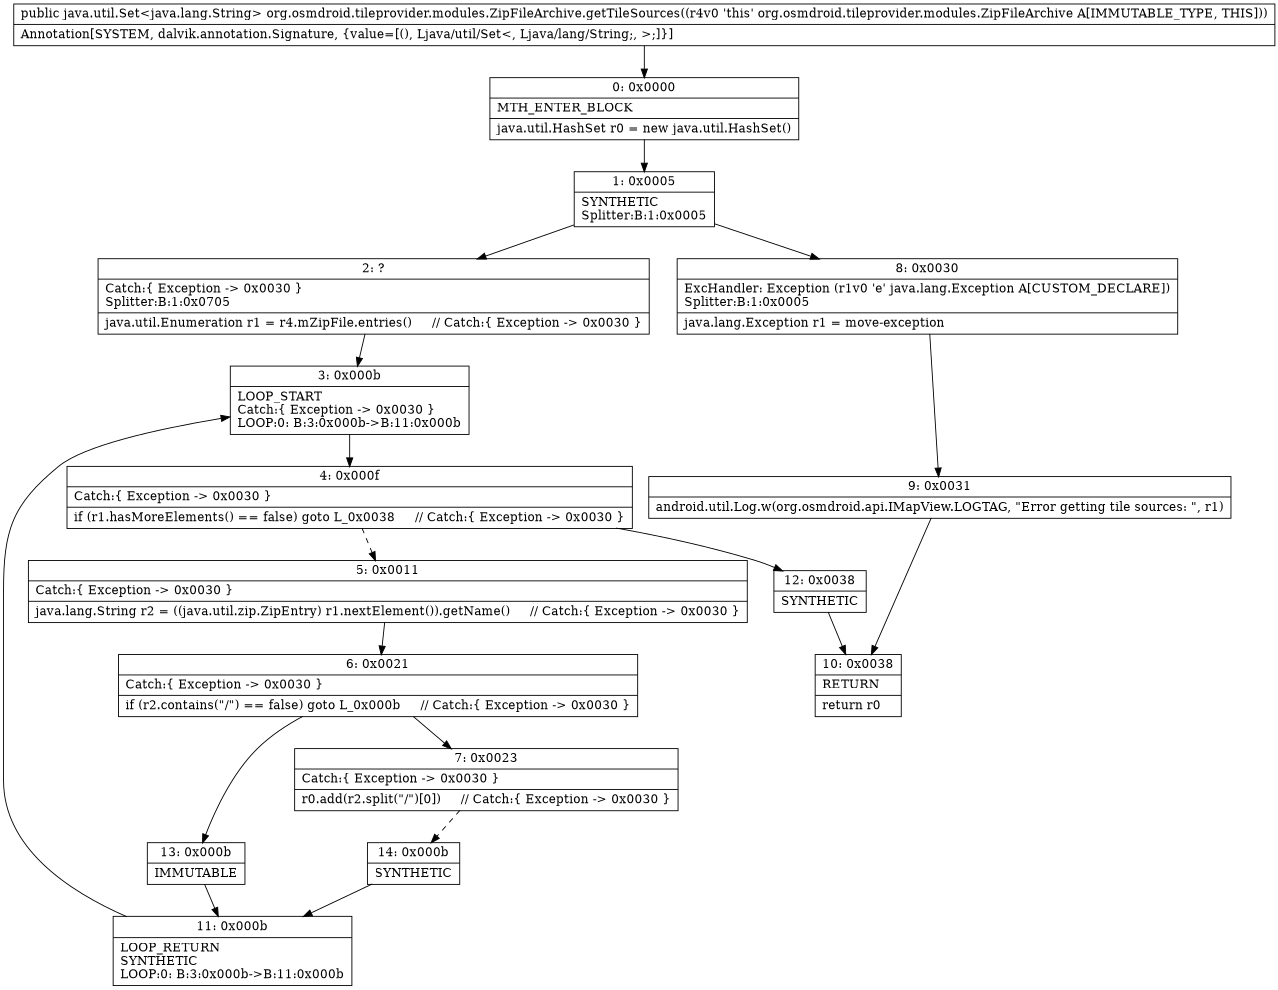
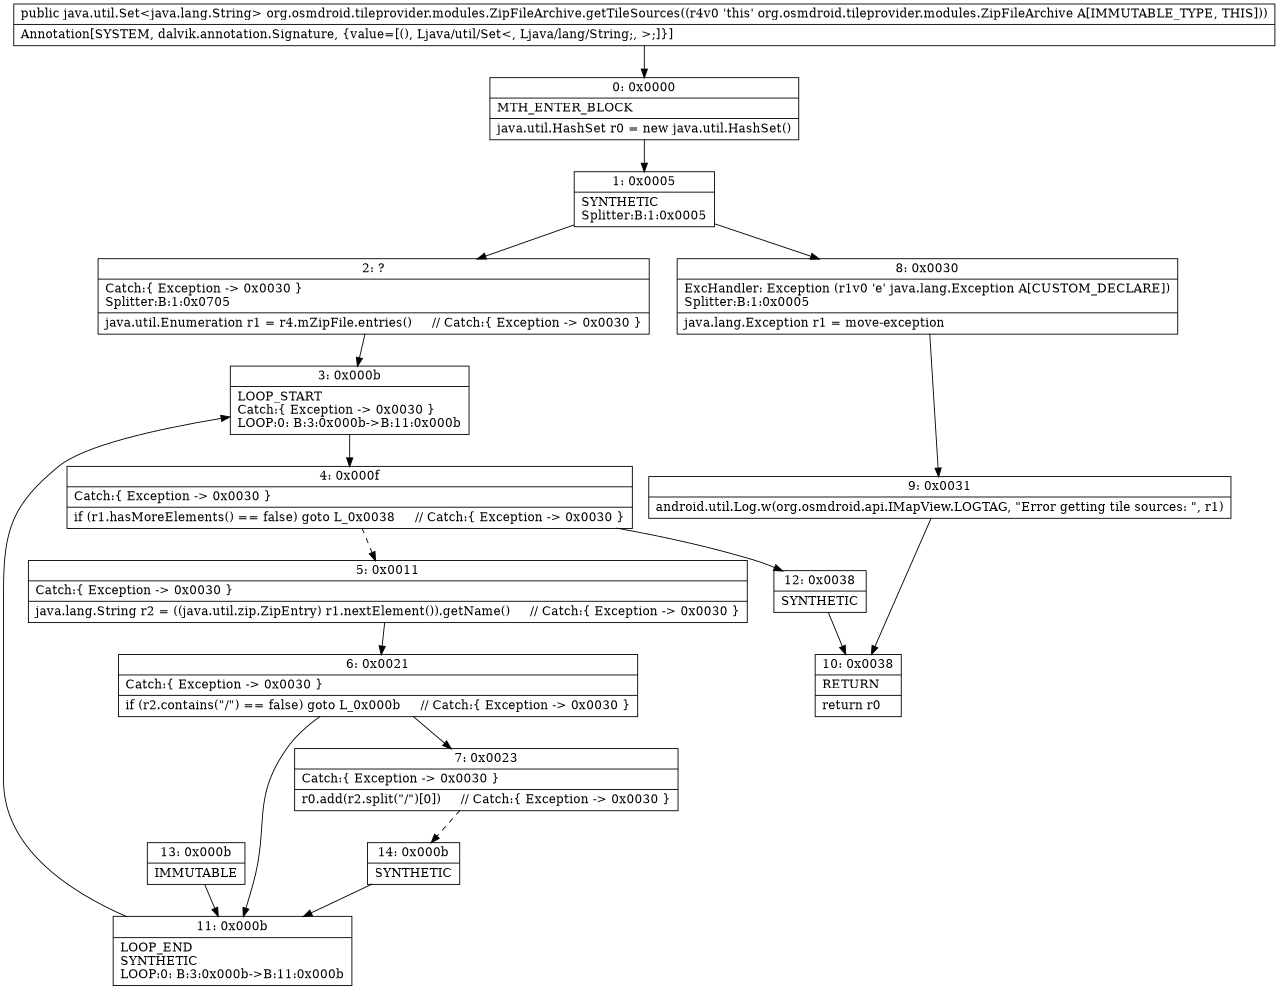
(243, 766) -> (264, 803)
(170, 948) -> (157, 948)
